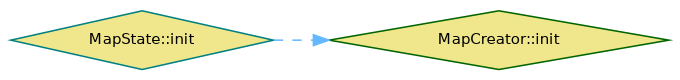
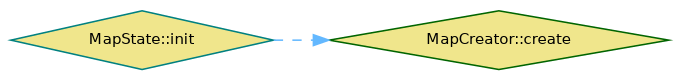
(499, 40) -> (499, 40)
